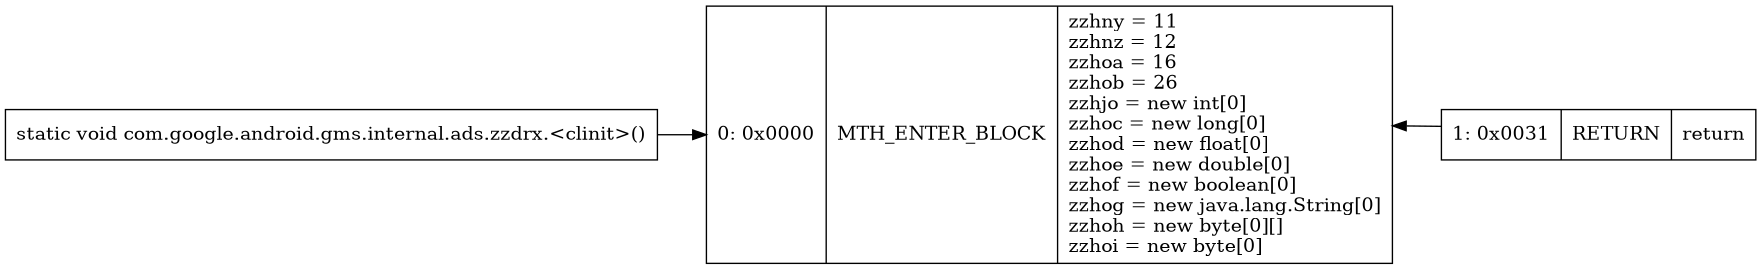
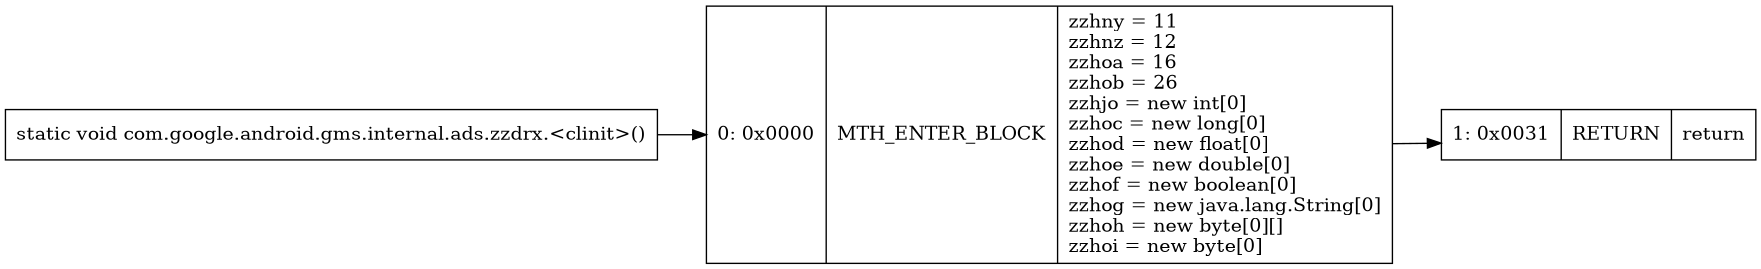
(1424, 126) -> (1410, 144)
